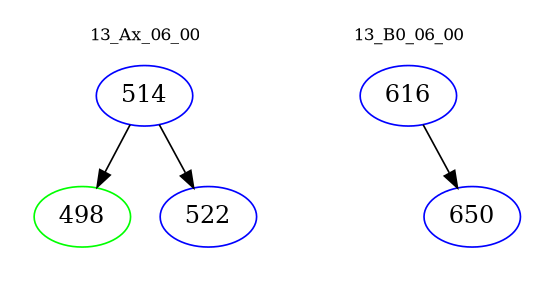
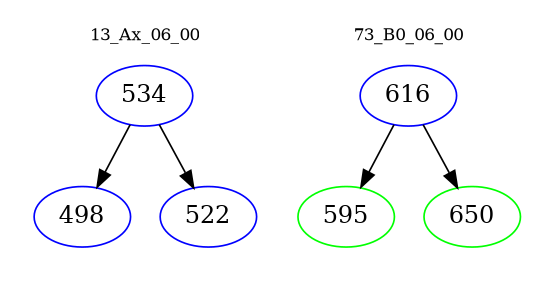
(409, 36) -> (409, 36)
(145, 96) -> (145, 96)
(82, 217) -> (82, 217)
none -> (346, 217)
(472, 217) -> (472, 217)
